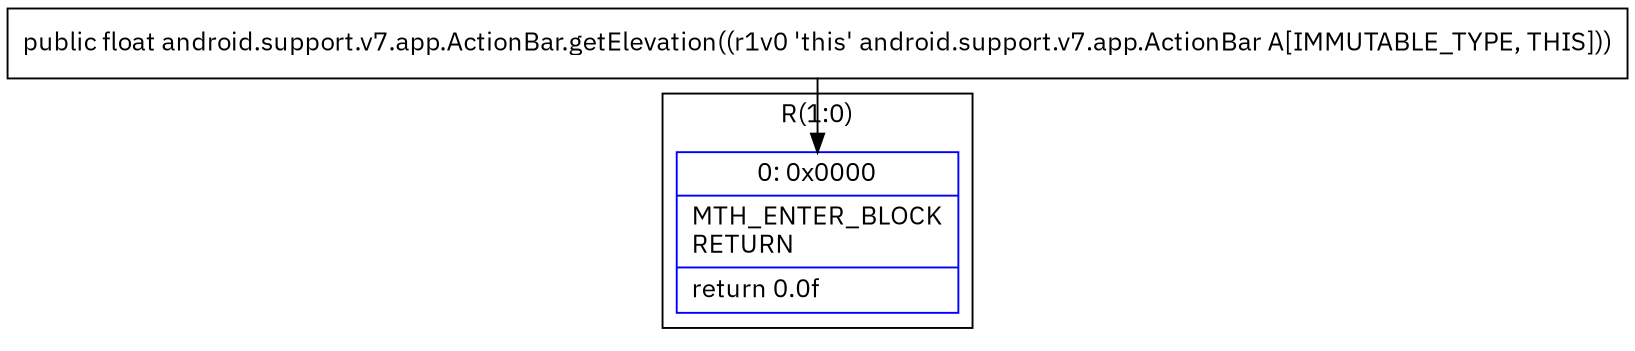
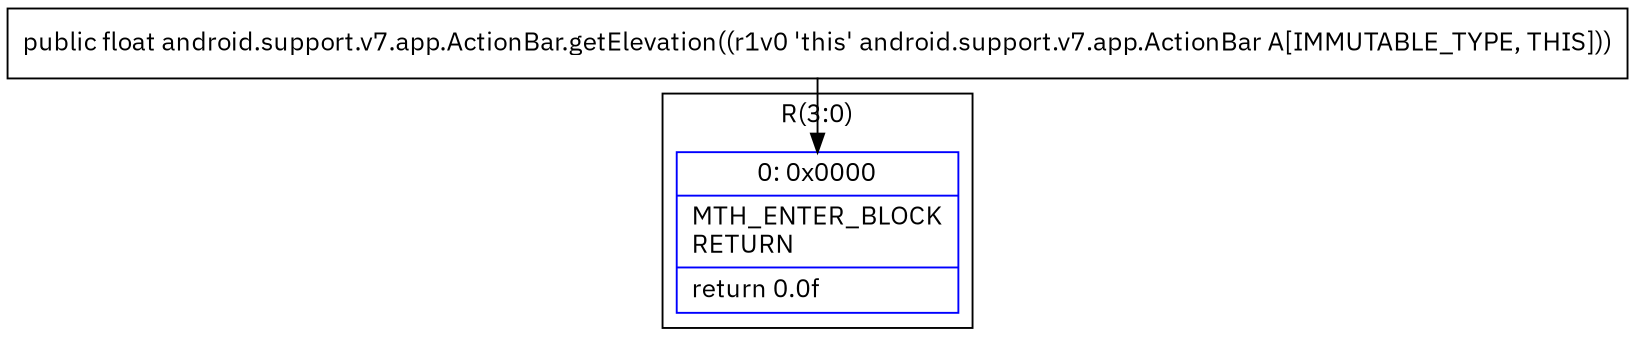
(818, 115) -> (818, 115)
